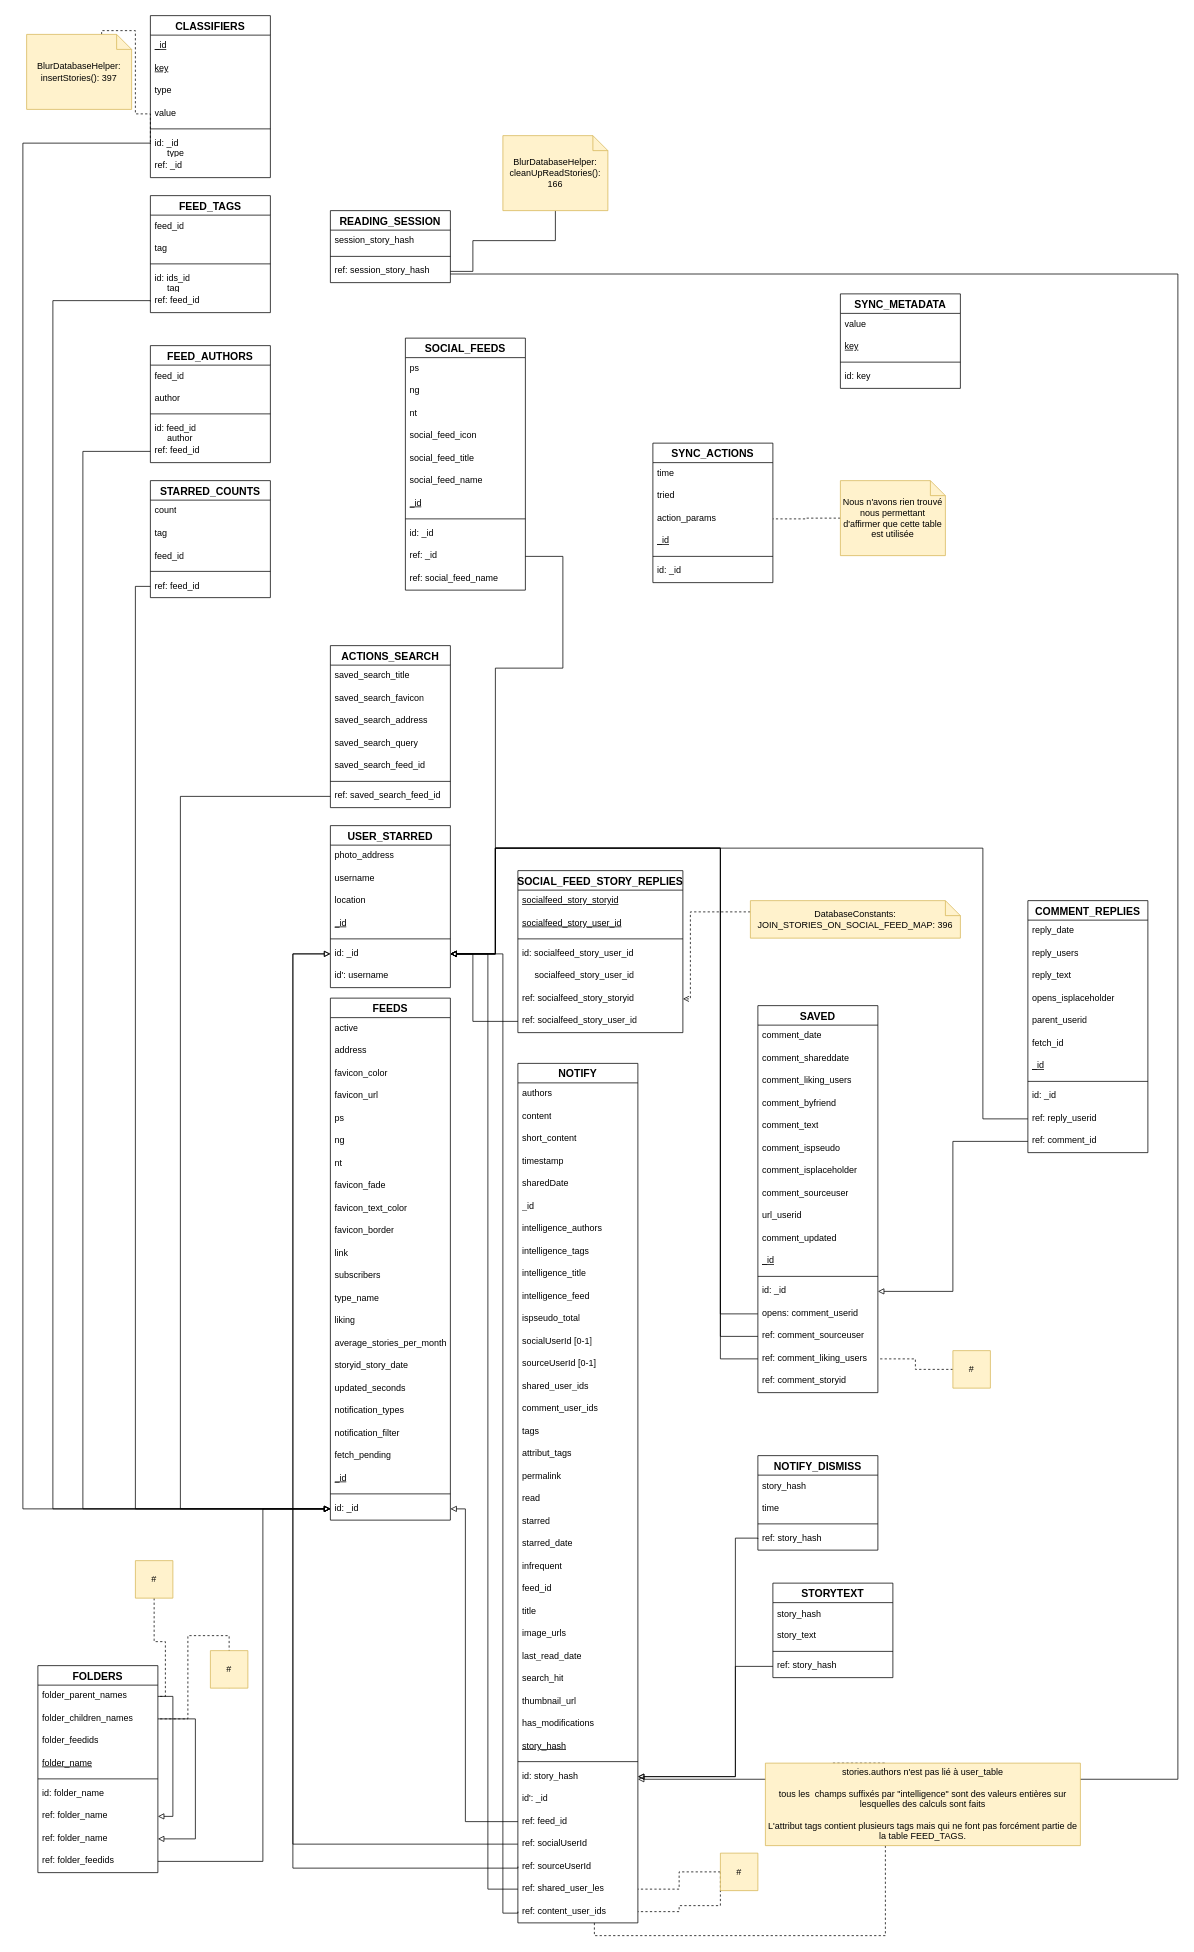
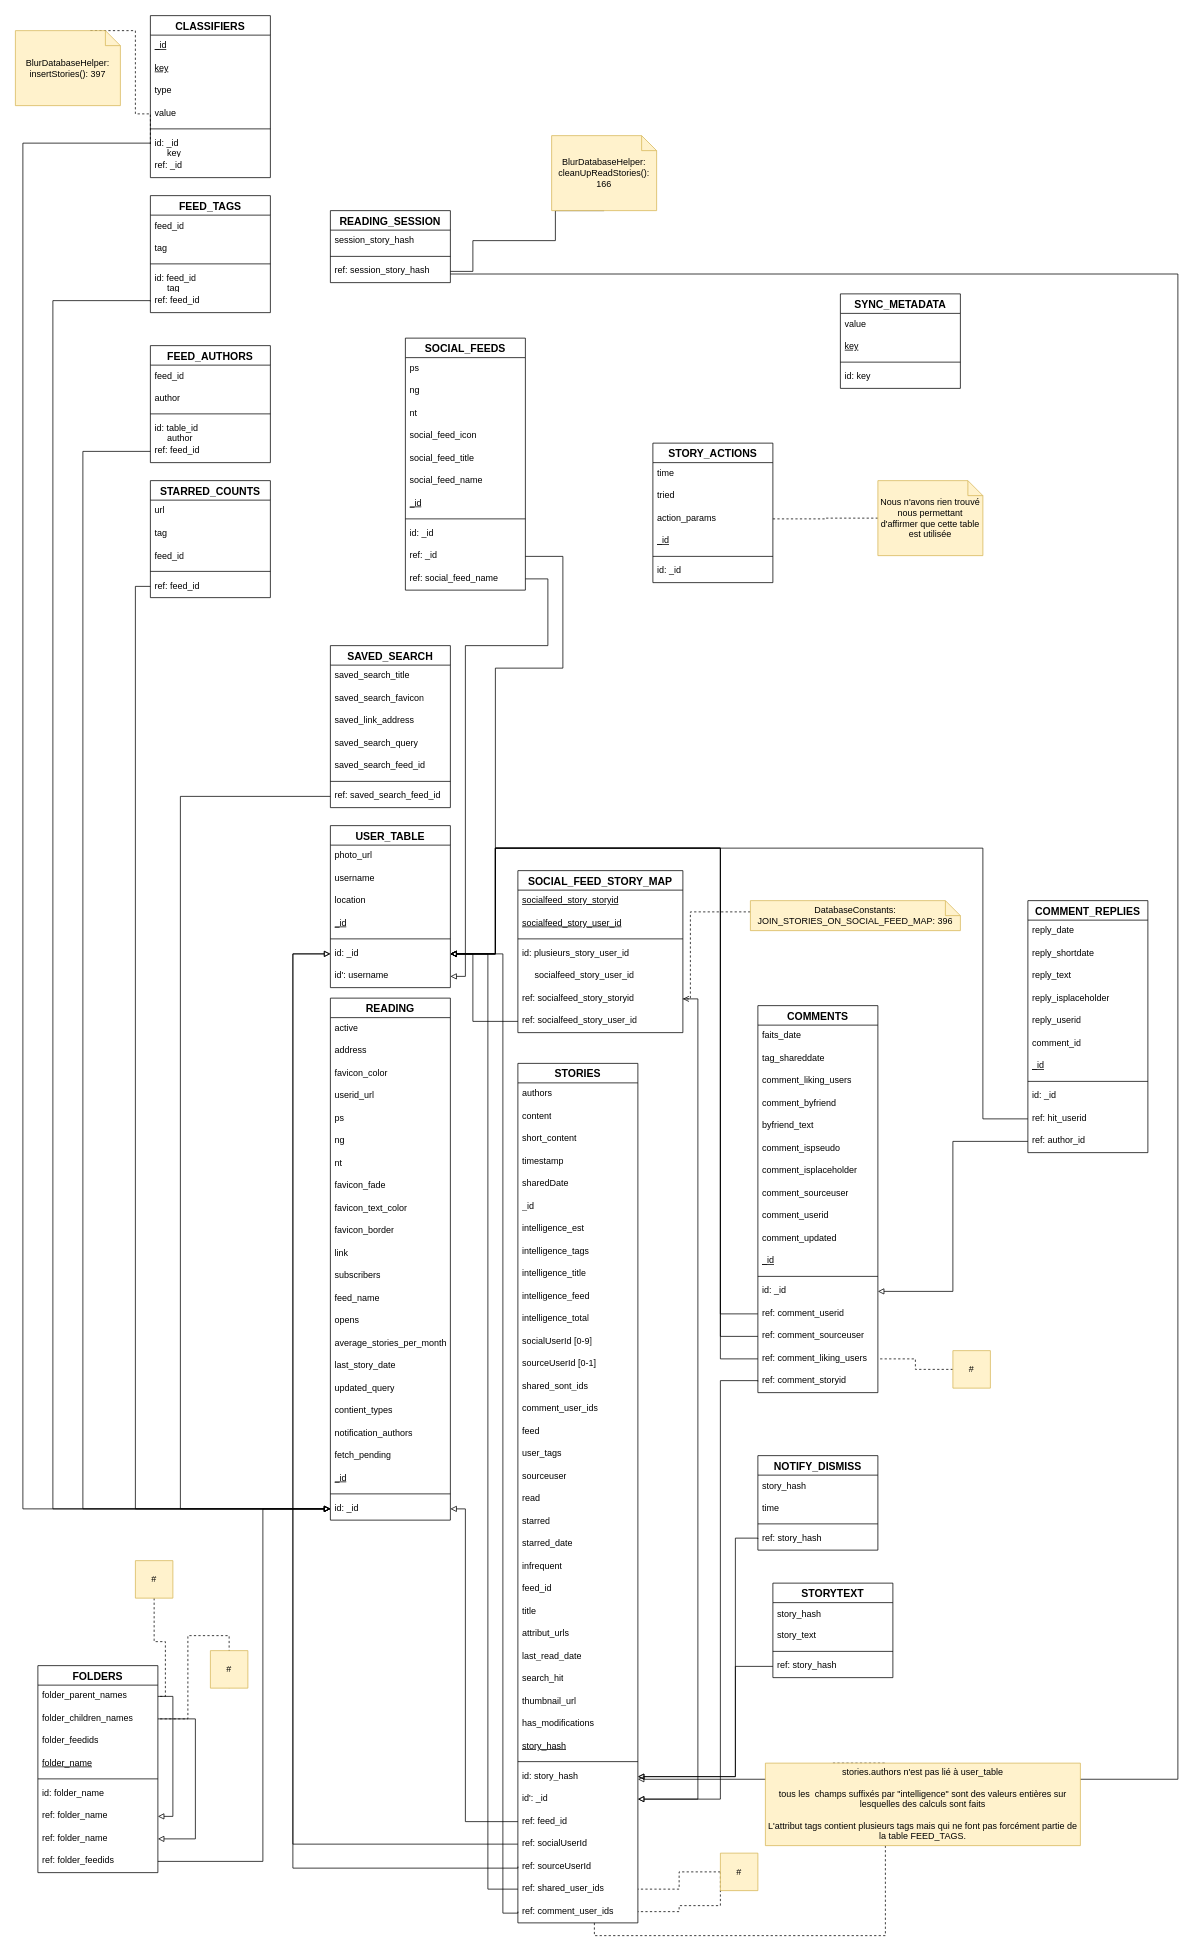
(79, 72) -> (68, 68)
(168, 148) -> (168, 148)
(555, 173) -> (604, 173)
(174, 283) -> (178, 283)
(178, 433) -> (179, 433)
(713, 453) -> (713, 453)
(167, 511) -> (161, 511)
(893, 518) -> (930, 518)
(390, 656) -> (390, 656)
(385, 721) -> (378, 721)
none -> (465, 731)
(390, 836) -> (390, 836)
(368, 856) -> (356, 856)
(600, 881) -> (600, 881)
(855, 919) -> (855, 915)
(586, 953) -> (583, 953)
(1059, 953) -> (1069, 953)
(1077, 998) -> (1076, 998)
(390, 1008) -> (390, 1008)
(818, 1016) -> (818, 1016)
(1064, 1021) -> (1060, 1021)
(793, 1036) -> (786, 1036)
(1051, 1043) -> (1056, 1043)
(808, 1058) -> (798, 1058)
(578, 1074) -> (578, 1074)
(360, 1096) -> (358, 1096)
(1071, 1118) -> (1065, 1118)
(793, 1126) -> (794, 1126)
(1067, 1141) -> (1064, 1141)
(785, 1216) -> (796, 1216)
(568, 1228) -> (558, 1228)
(358, 1298) -> (358, 1298)
(812, 1313) -> (807, 1313)
(555, 1318) -> (562, 1318)
(346, 1321) -> (347, 1321)
(564, 1341) -> (564, 1341)
(379, 1366) -> (372, 1366)
(559, 1386) -> (559, 1386)
(373, 1388) -> (368, 1388)
none -> (698, 1394)
(377, 1411) -> (369, 1411)
(532, 1431) -> (532, 1431)
(377, 1433) -> (382, 1433)
(554, 1453) -> (545, 1453)
(543, 1476) -> (548, 1476)
none -> (720, 1584)
(545, 1633) -> (553, 1633)
(569, 1888) -> (569, 1888)
(572, 1911) -> (572, 1911)
